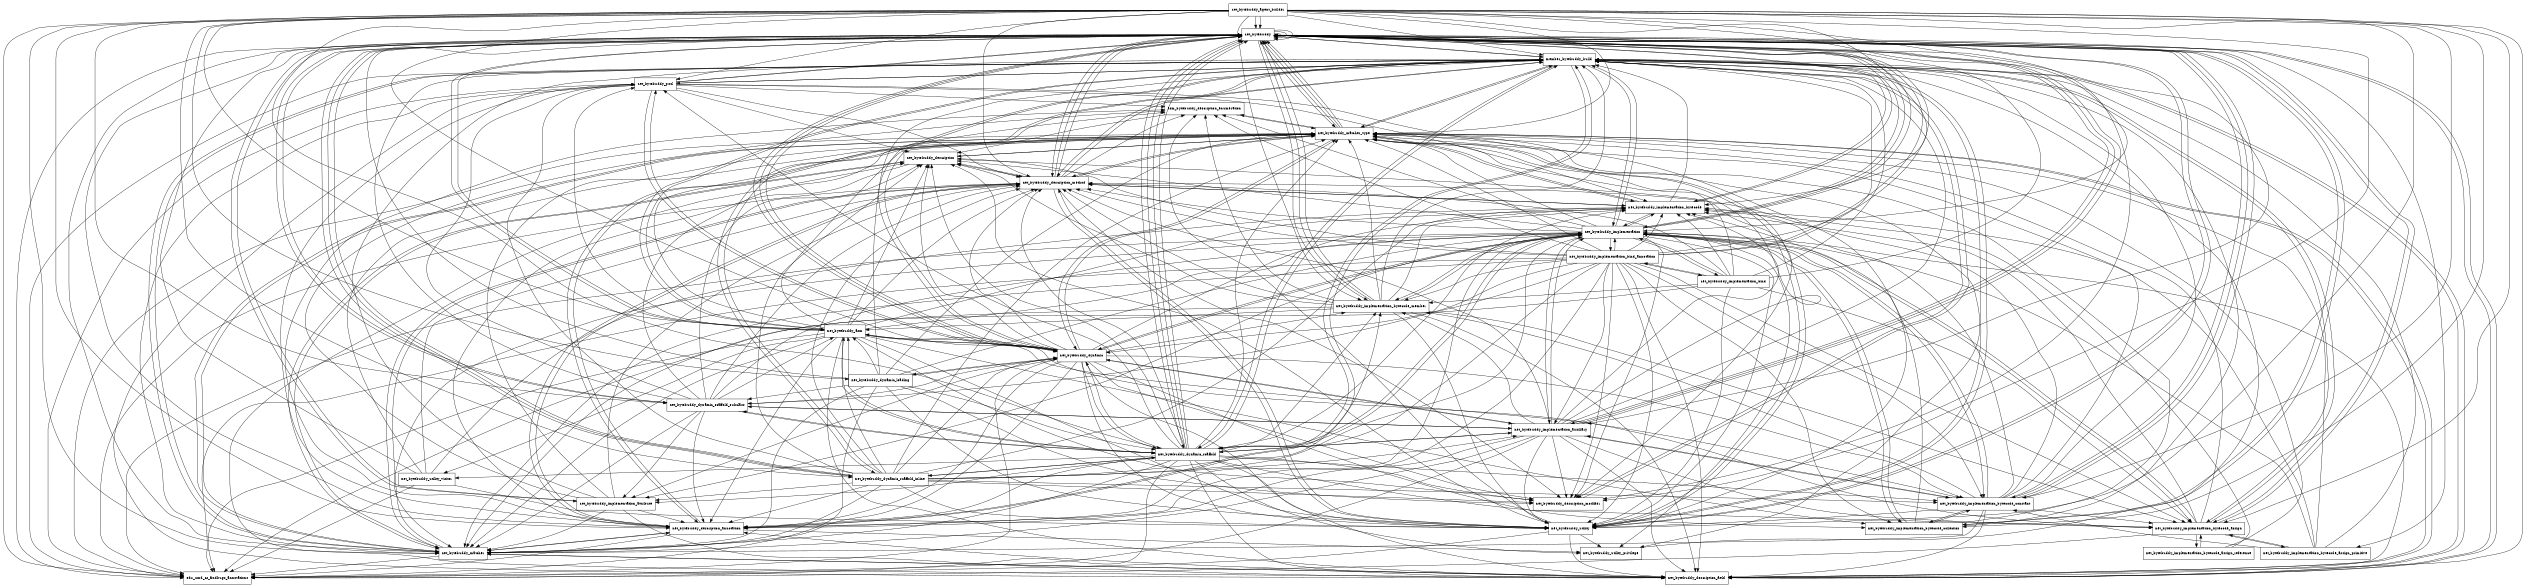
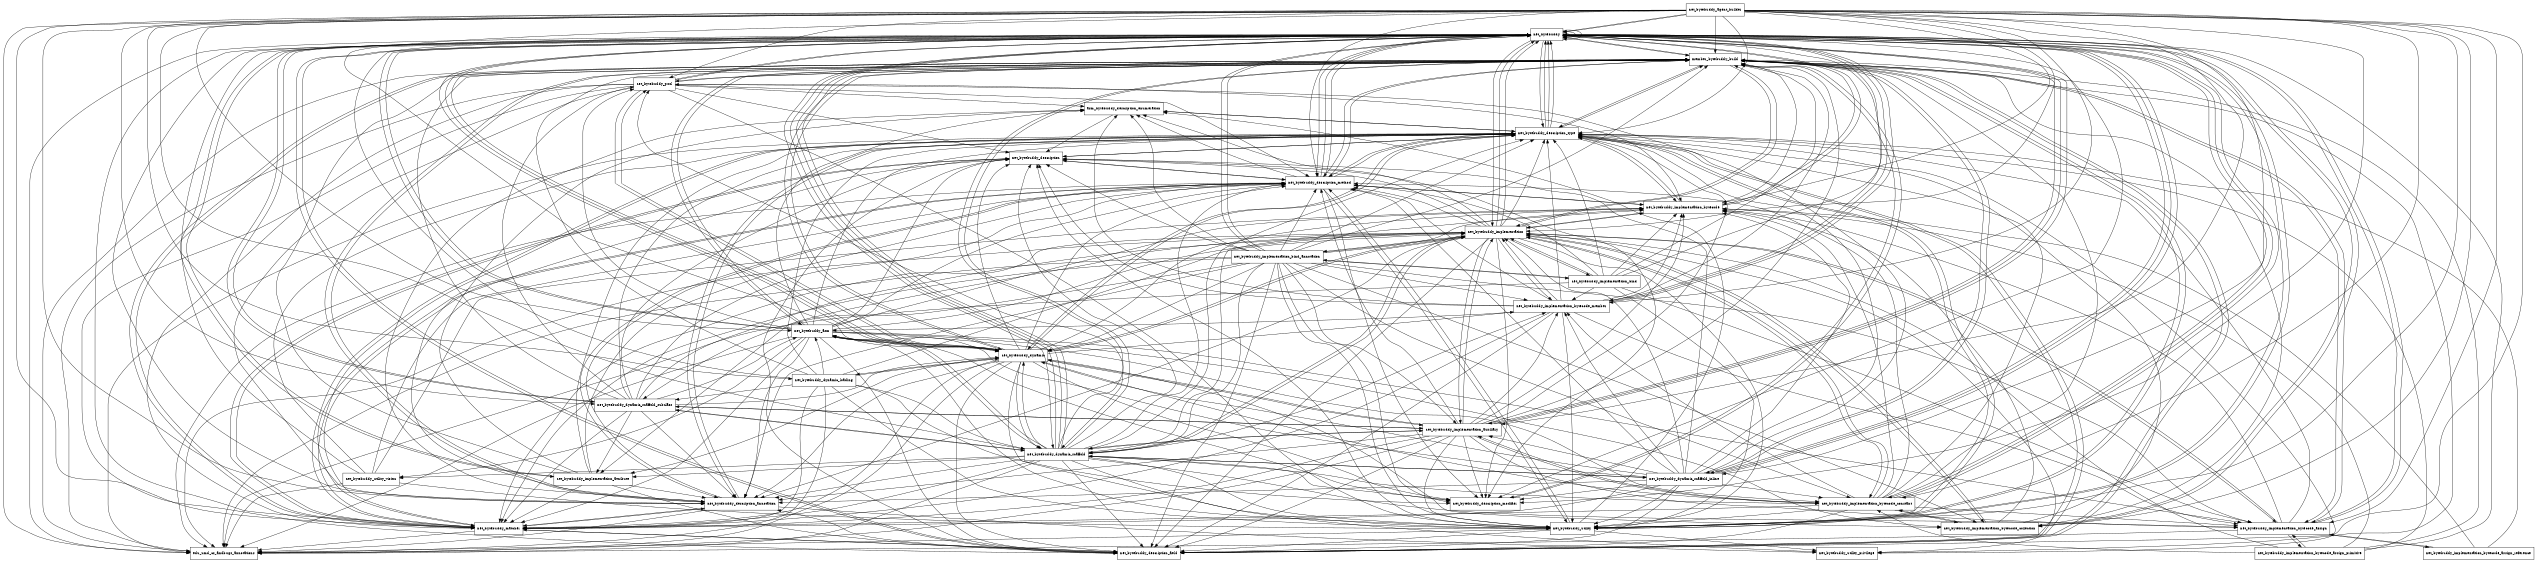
(2274, 65) -> (2262, 65)
(1344, 133) -> (1547, 133)
(756, 491) -> (1439, 545)
